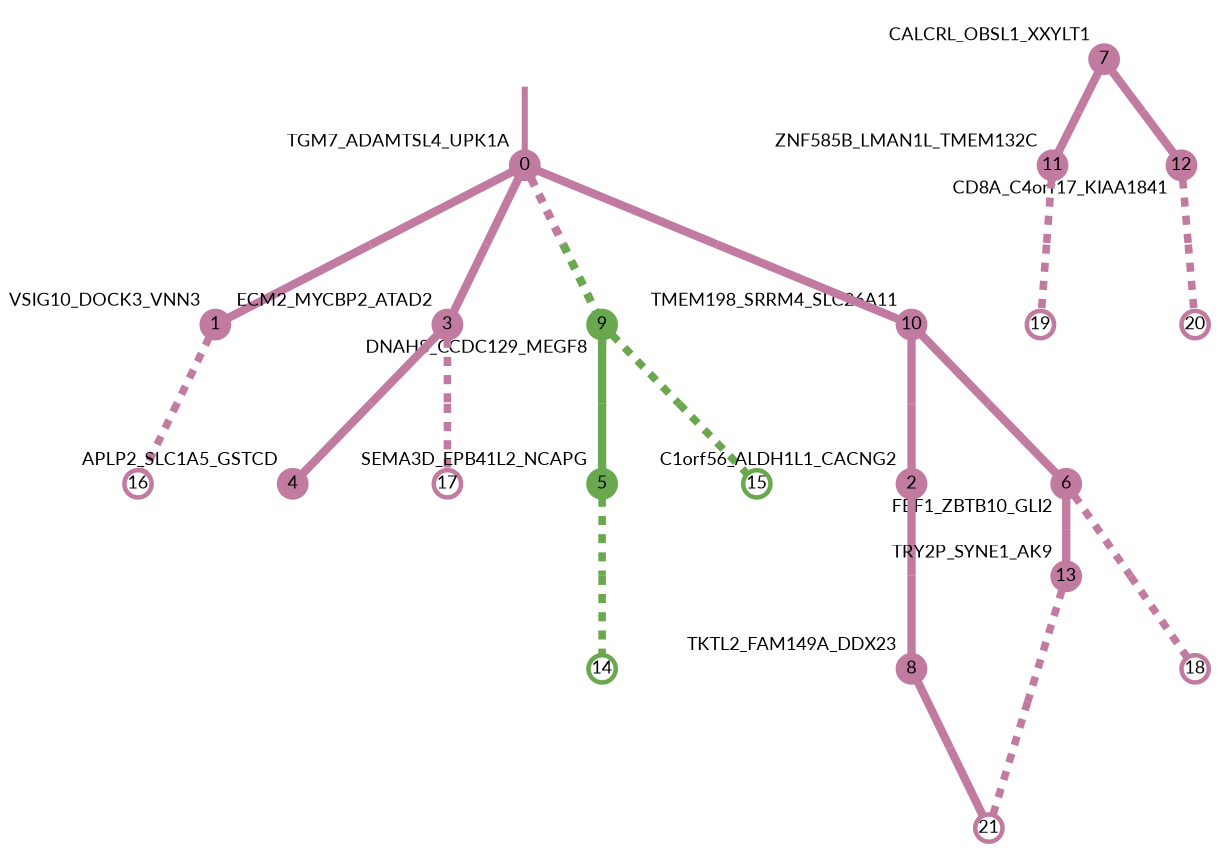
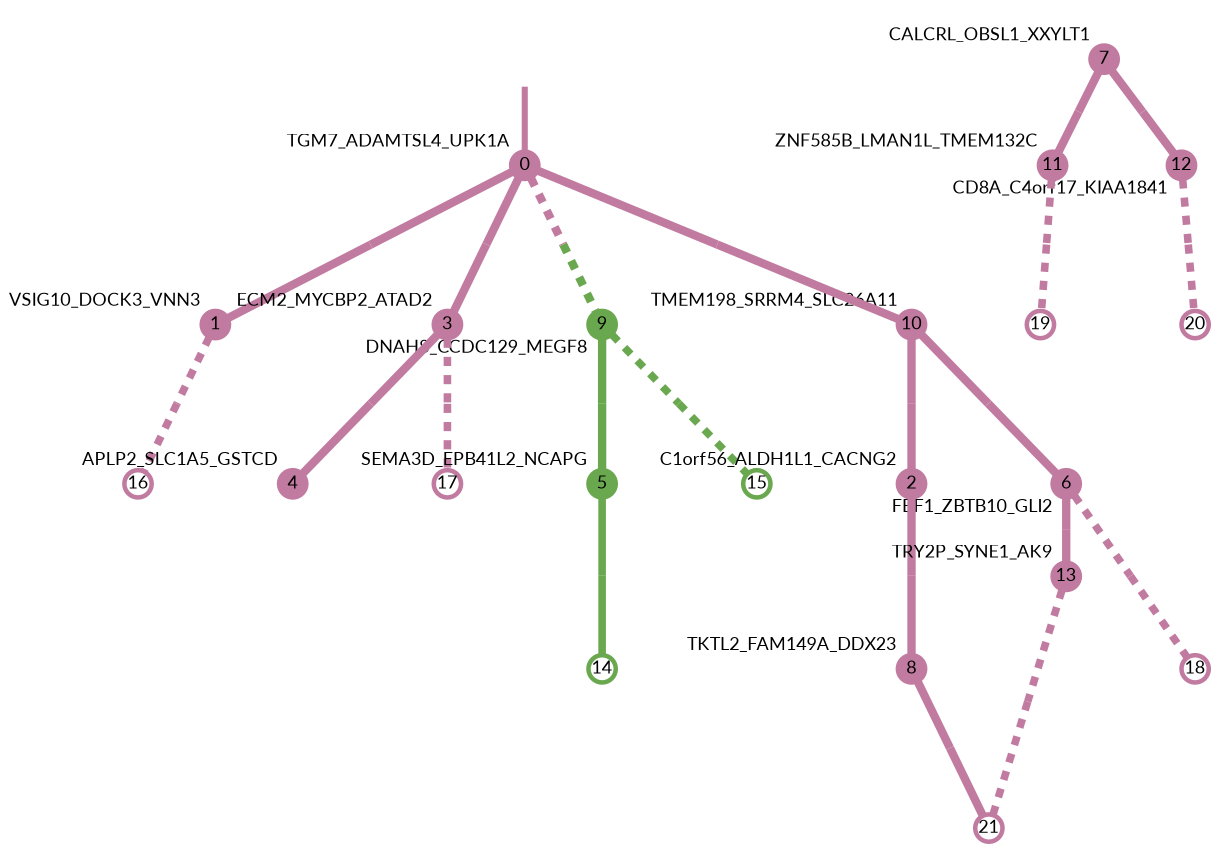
(602, 576) -> (602, 576)
